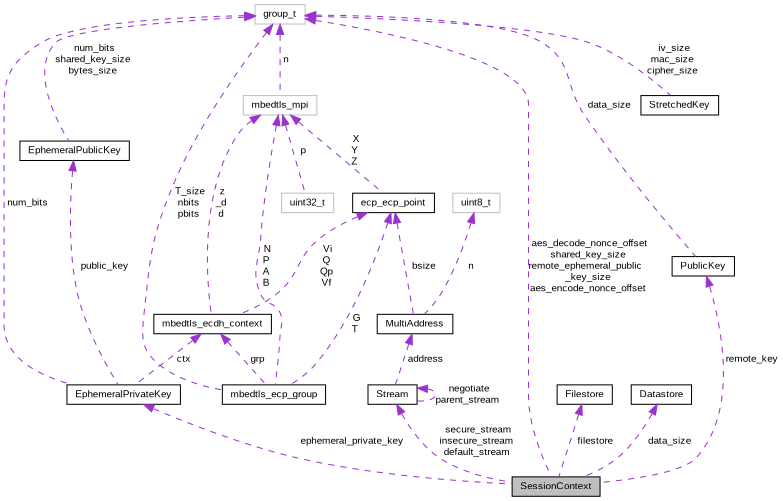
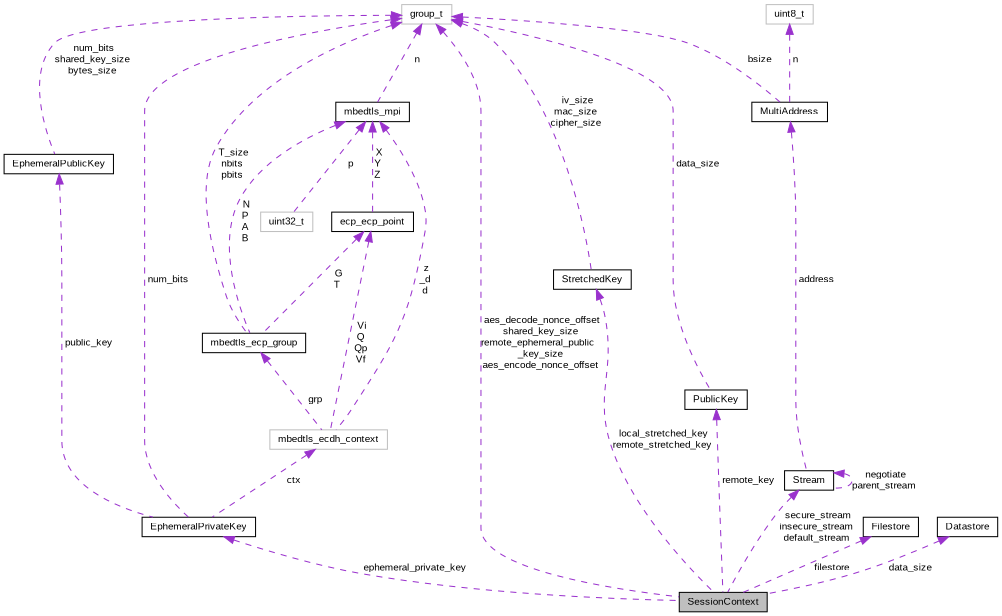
(280, 105) -> (373, 112)
(405, 269) -> (631, 31)
(213, 324) -> (329, 440)
(247, 363) -> (295, 395)
none -> (617, 461)
